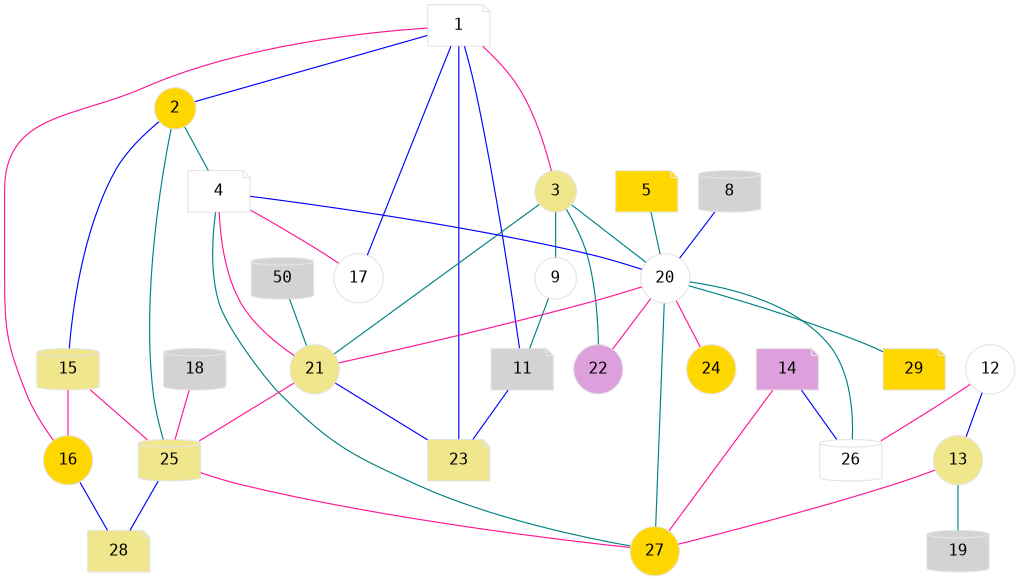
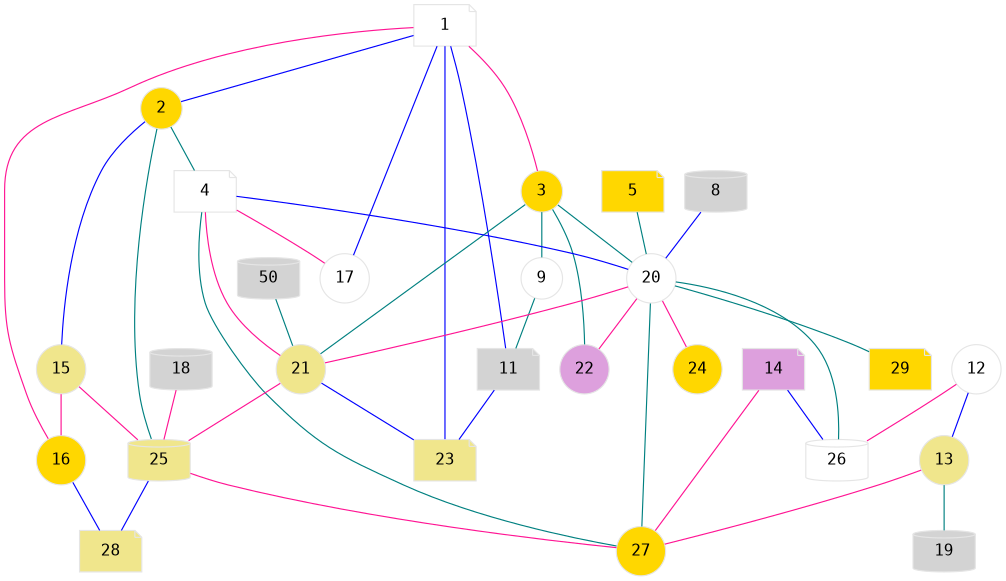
(556, 191) -> (542, 191)
(68, 369) -> (61, 369)
